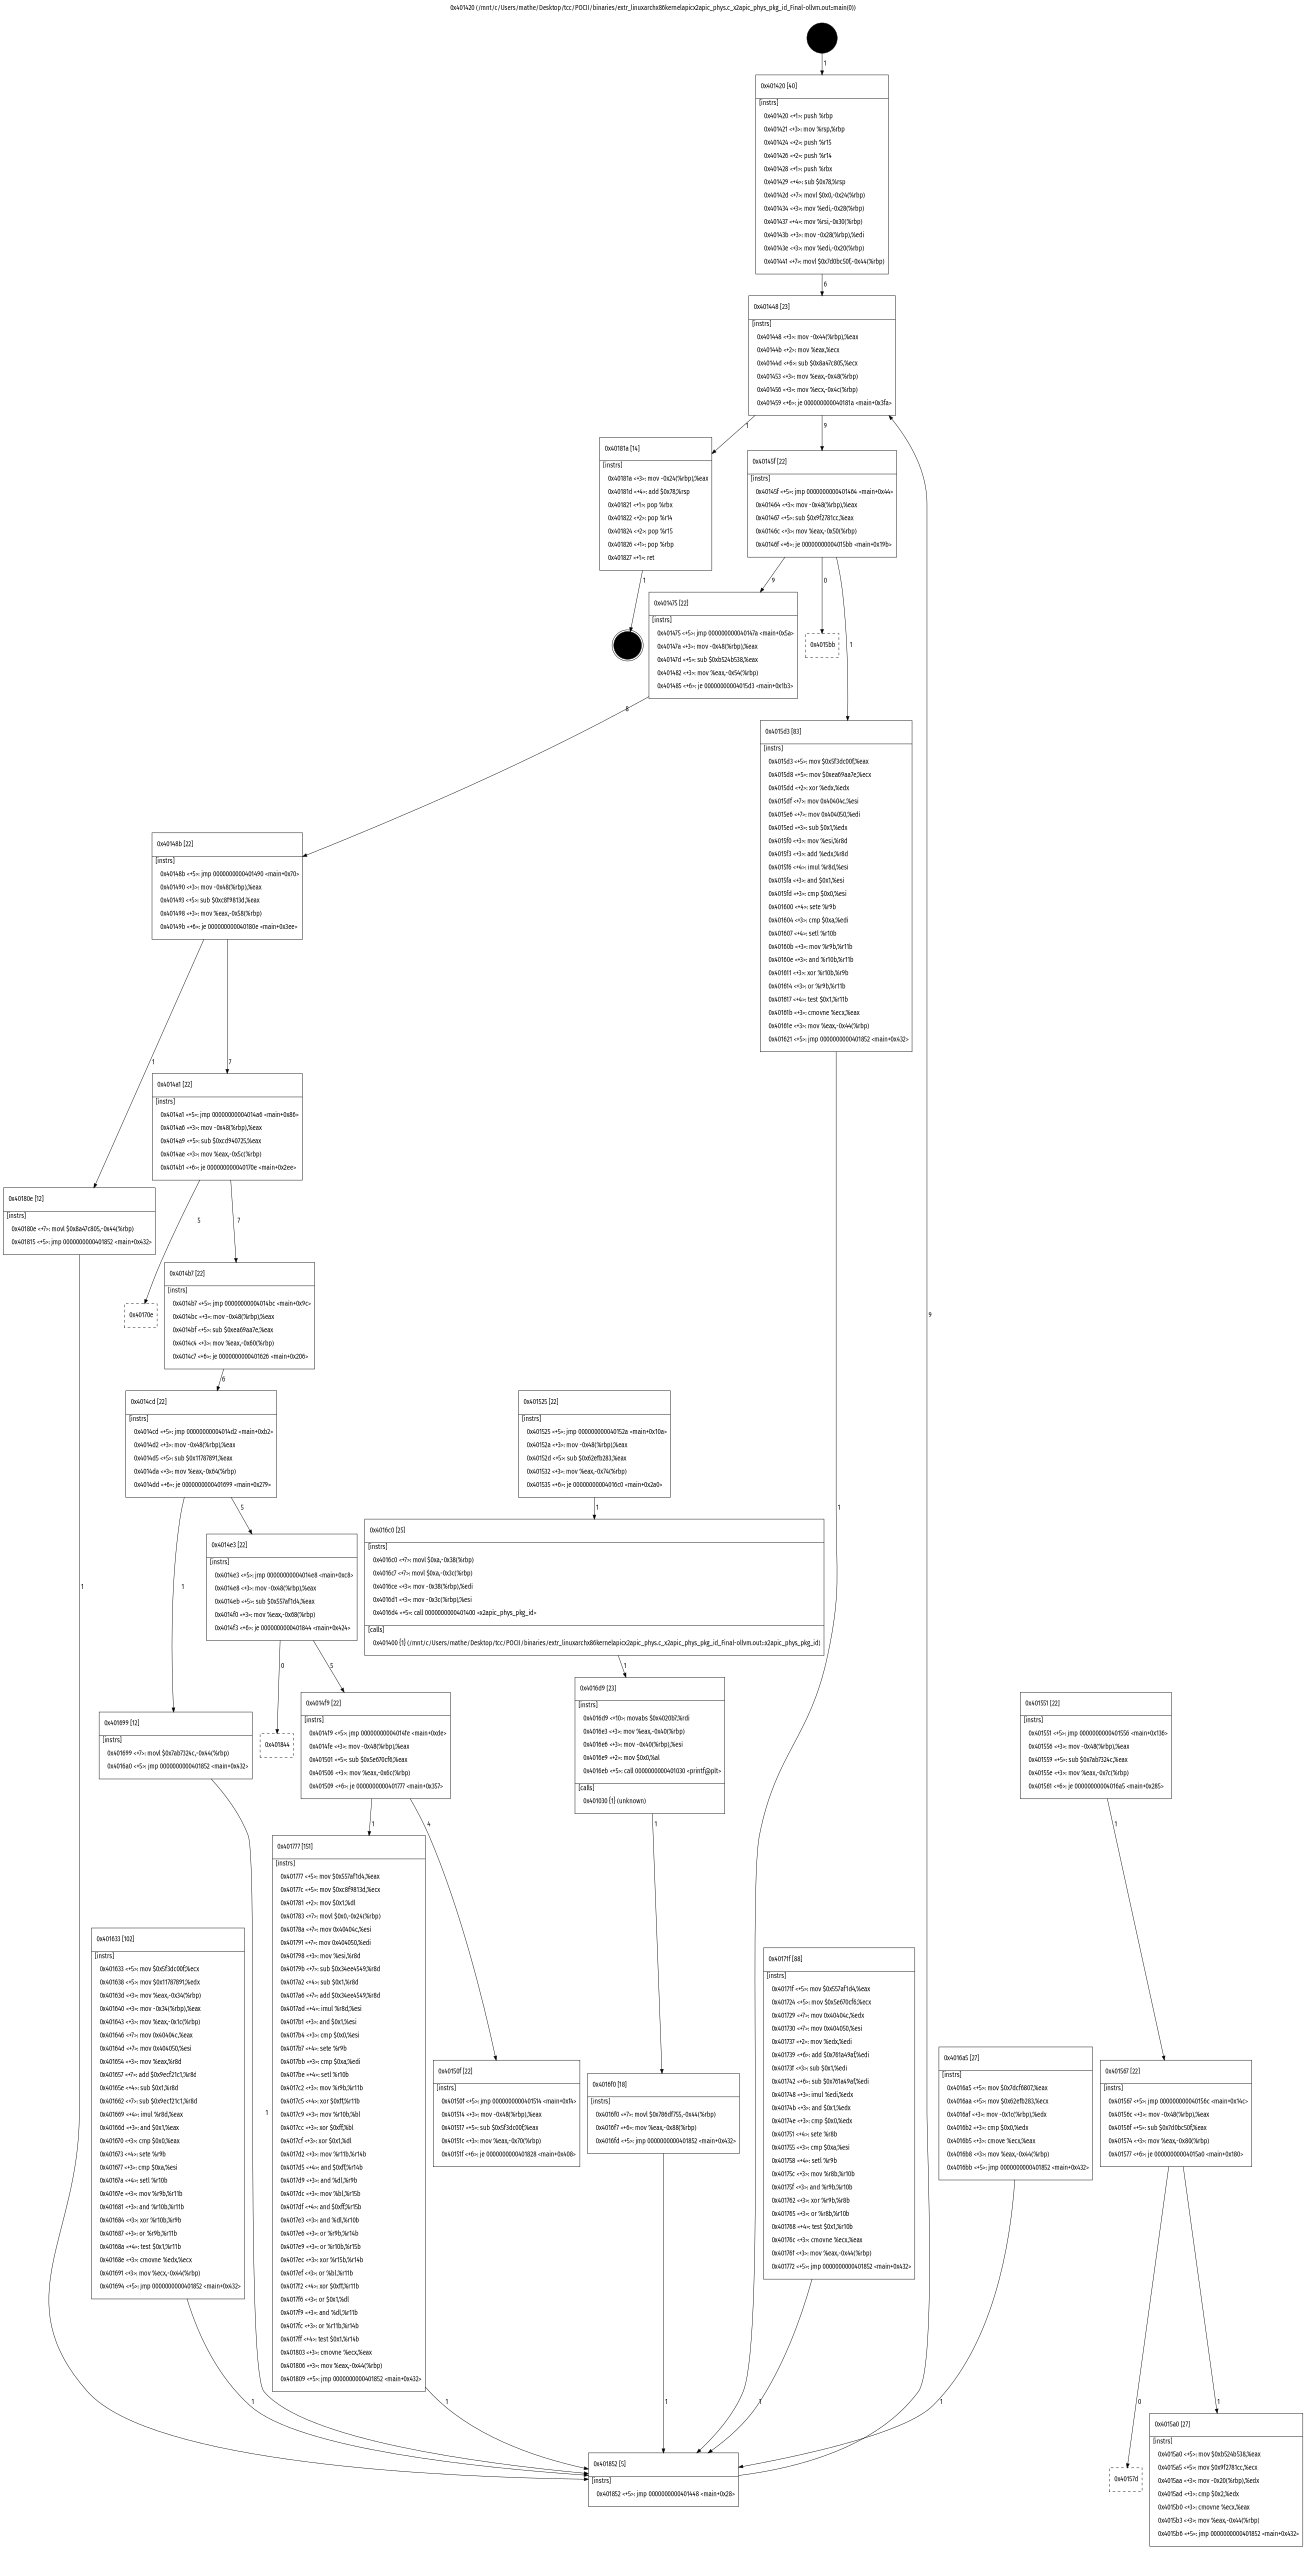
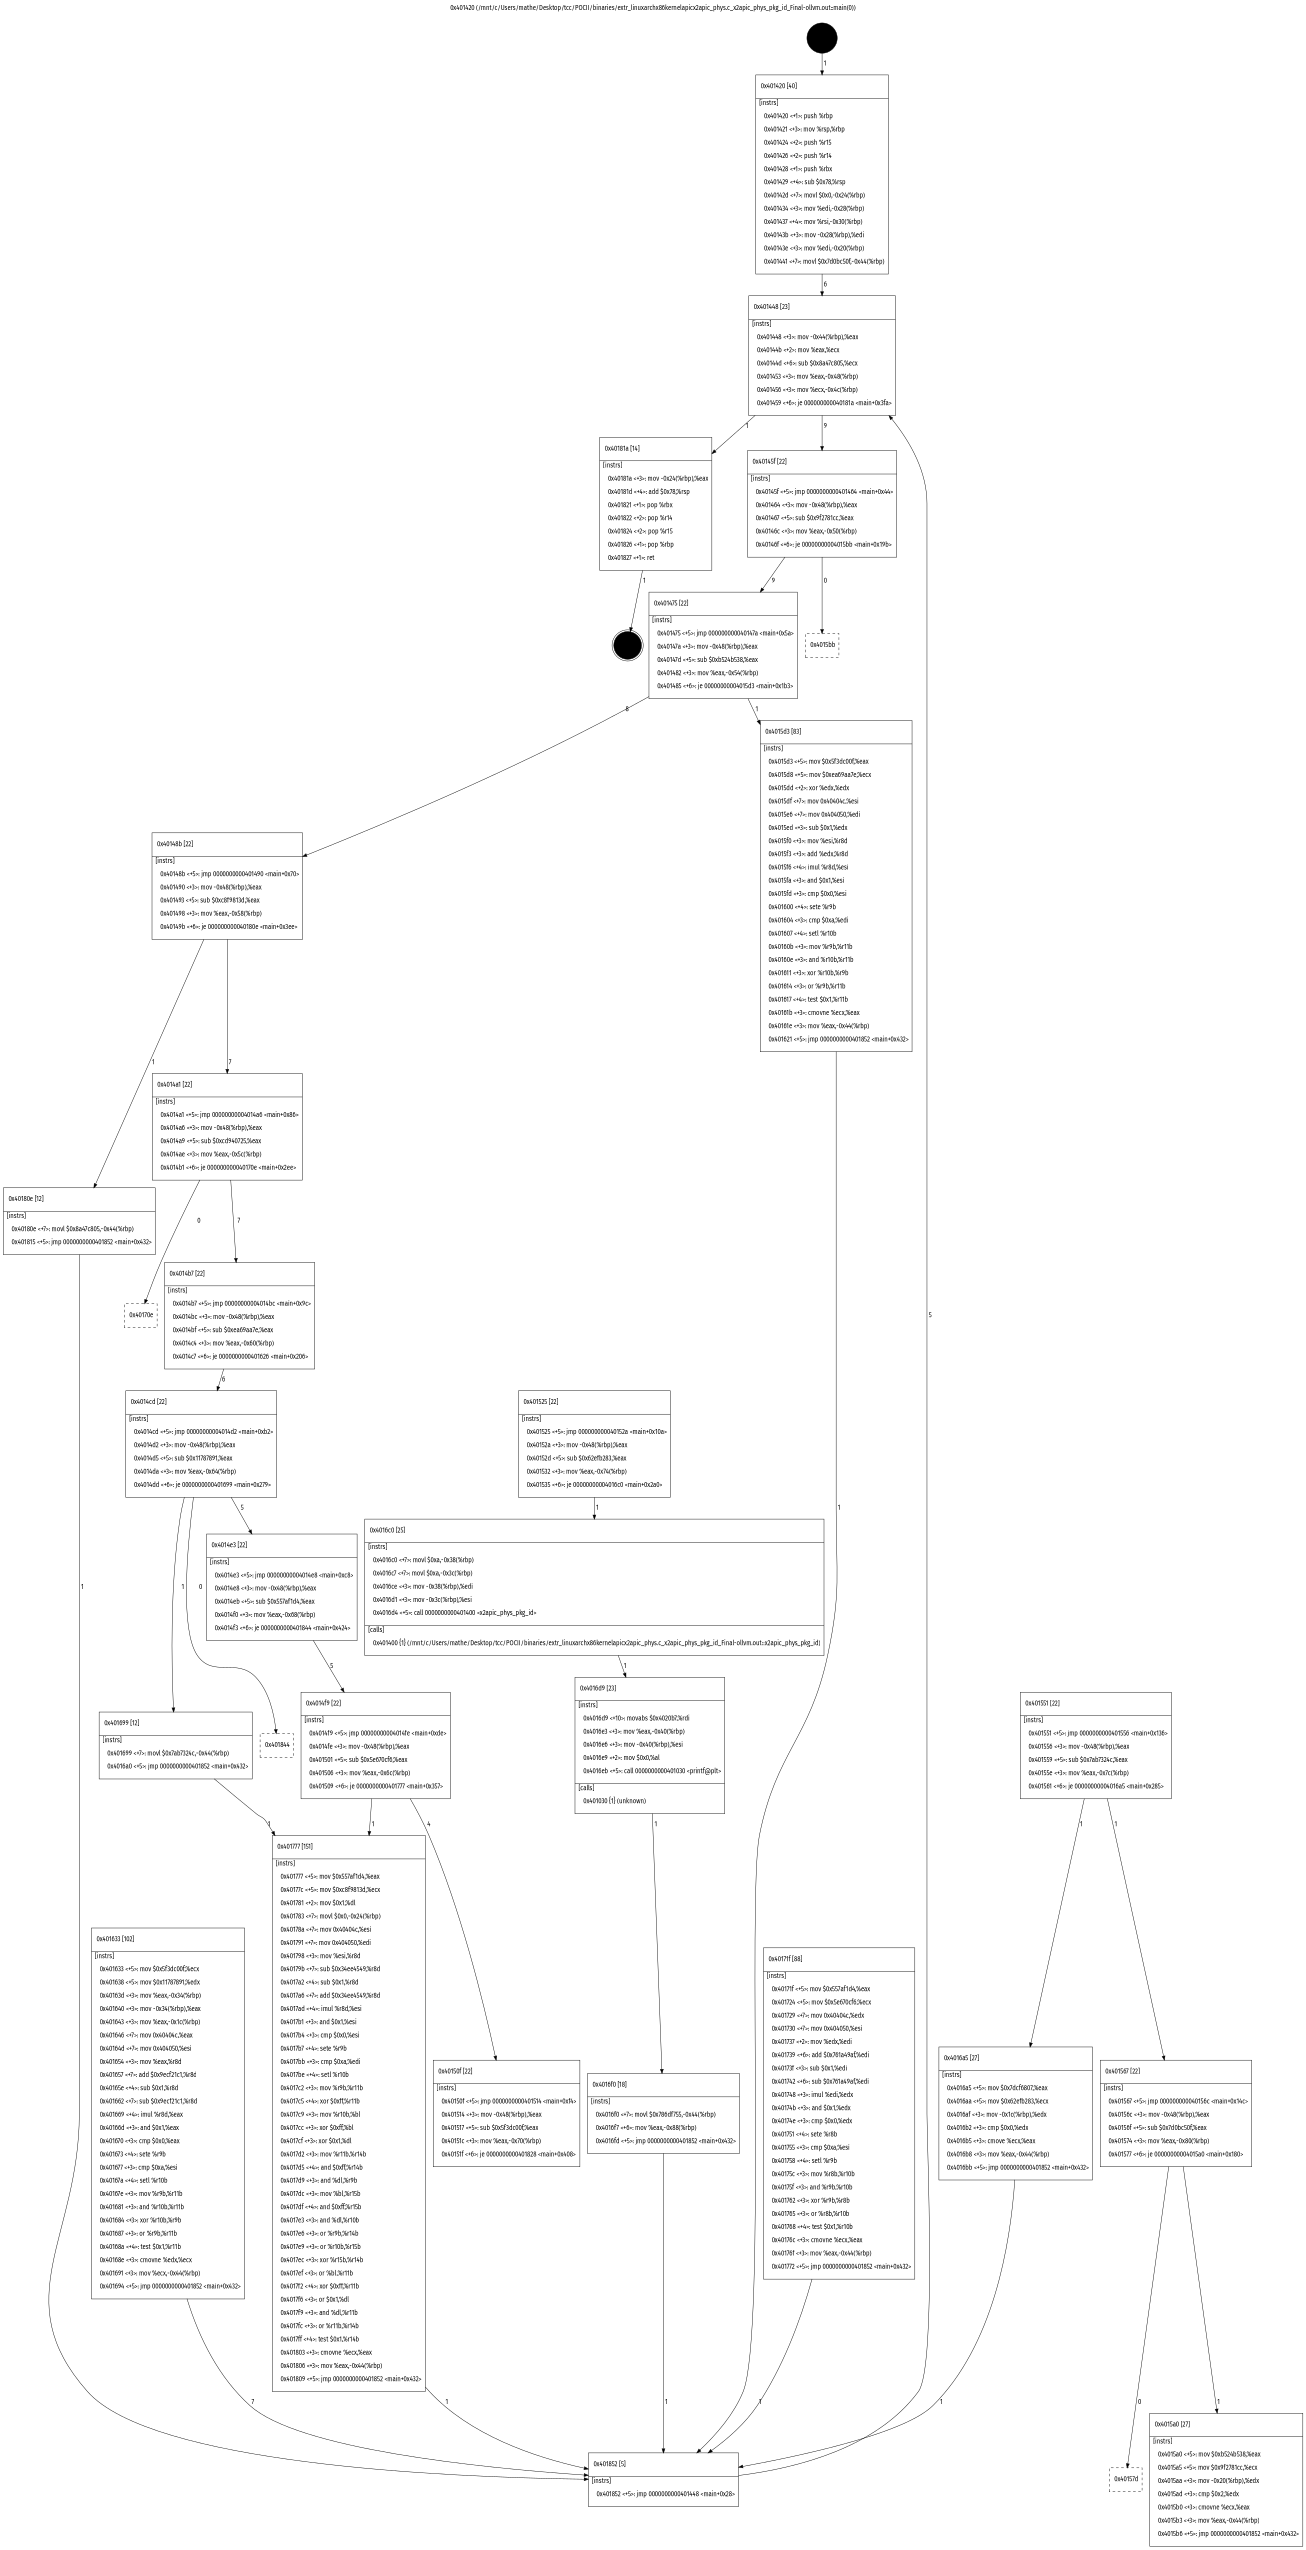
(846, 636) -> (753, 710)
(198, 1221) -> (198, 1221)
(930, 1316) -> (930, 1316)
(279, 1685) -> (191, 1638)
none -> (1058, 1921)
(254, 2247) -> (245, 1804)
(252, 2402) -> (252, 2402)
